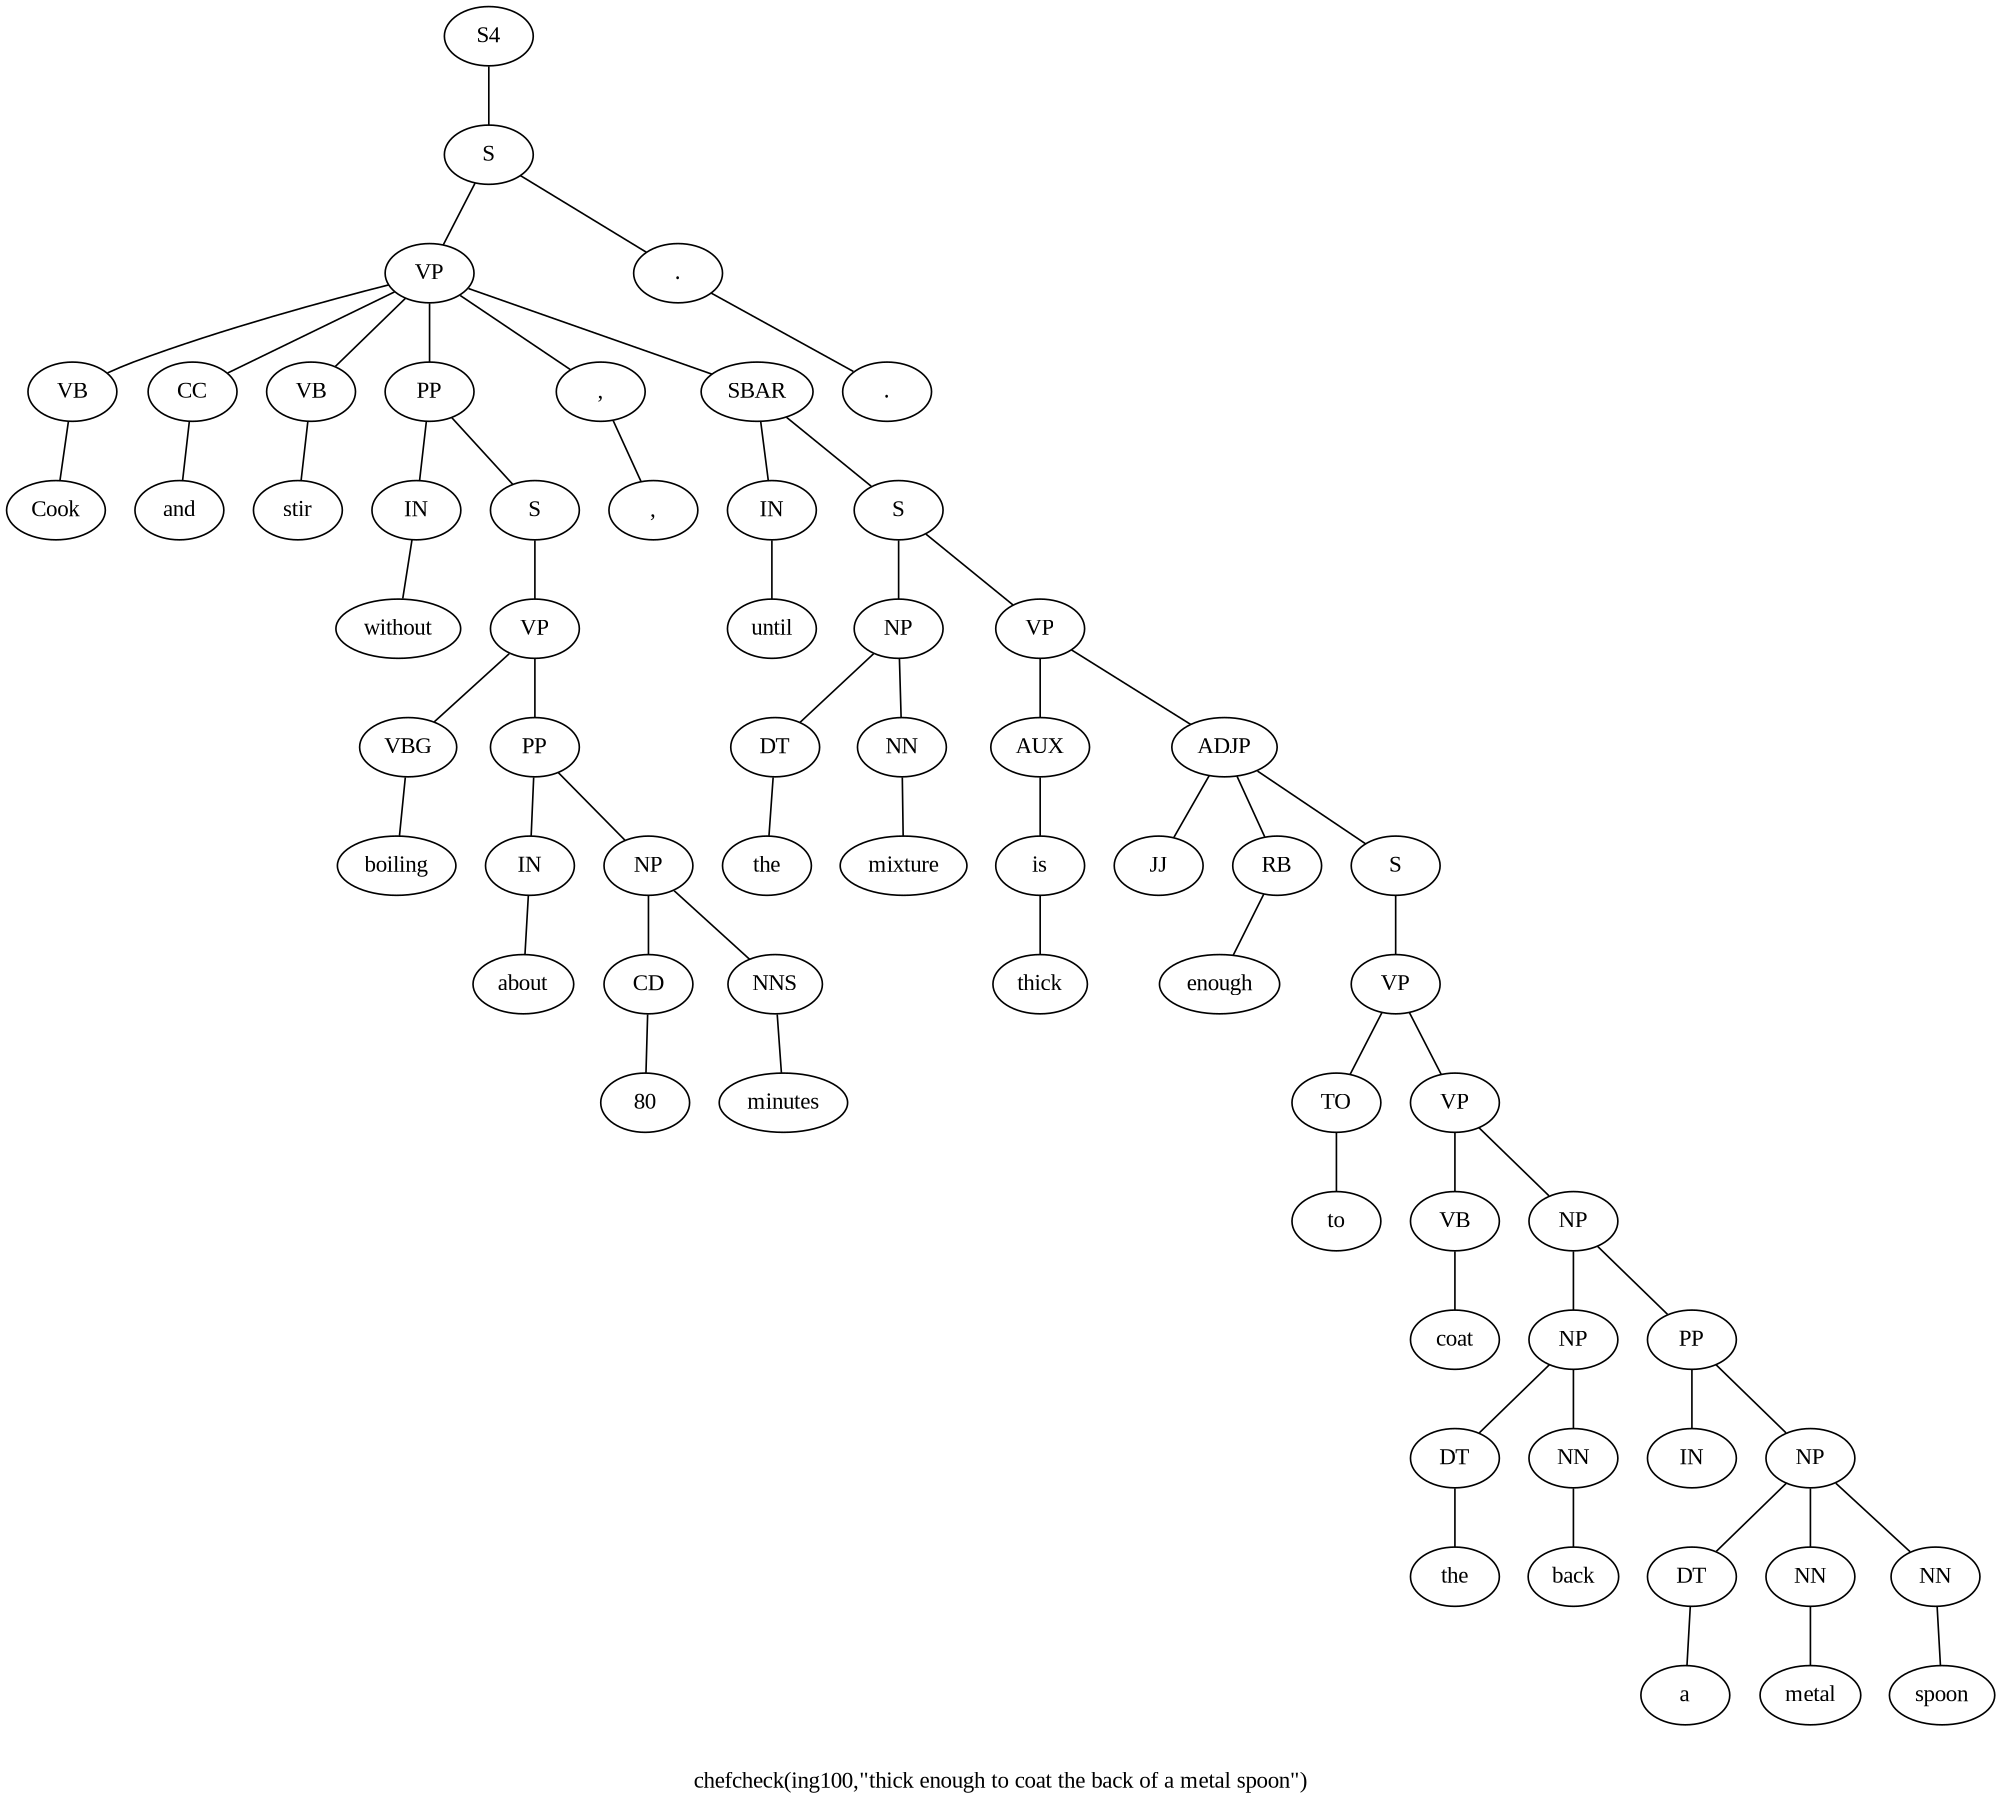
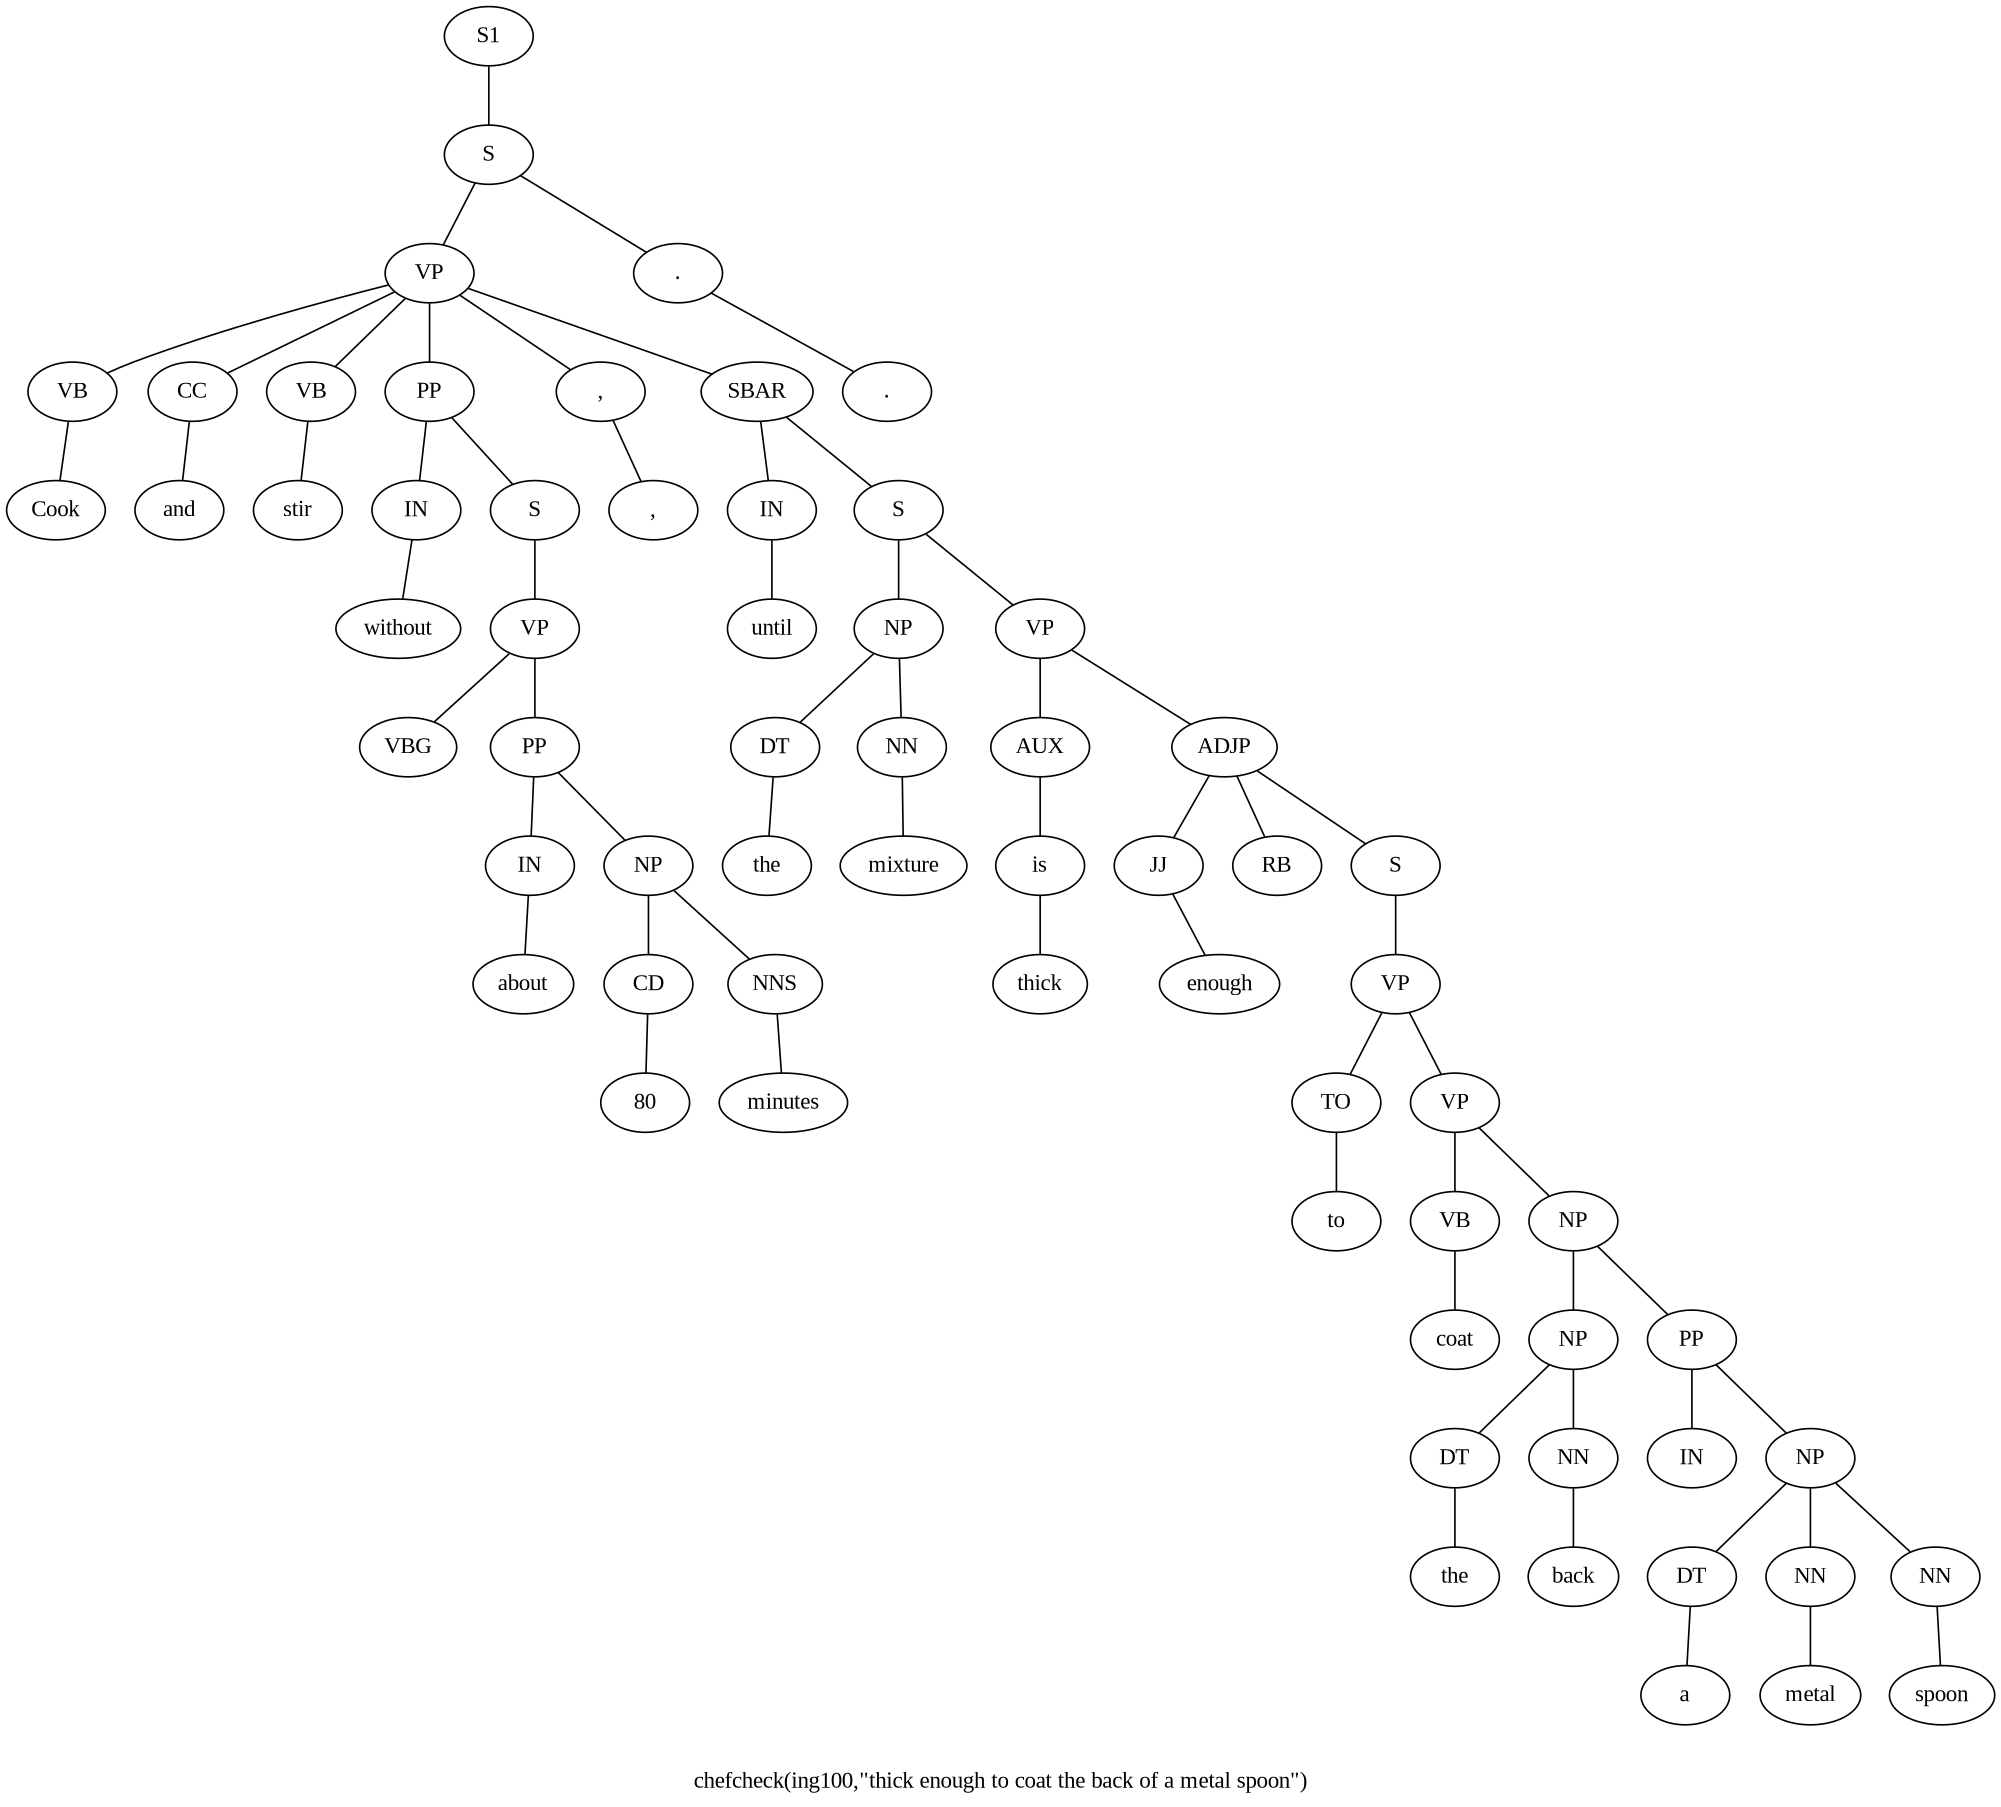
(489, 36) -> (489, 36)
(397, 866) -> none
(1249, 925) -> (1189, 925)
